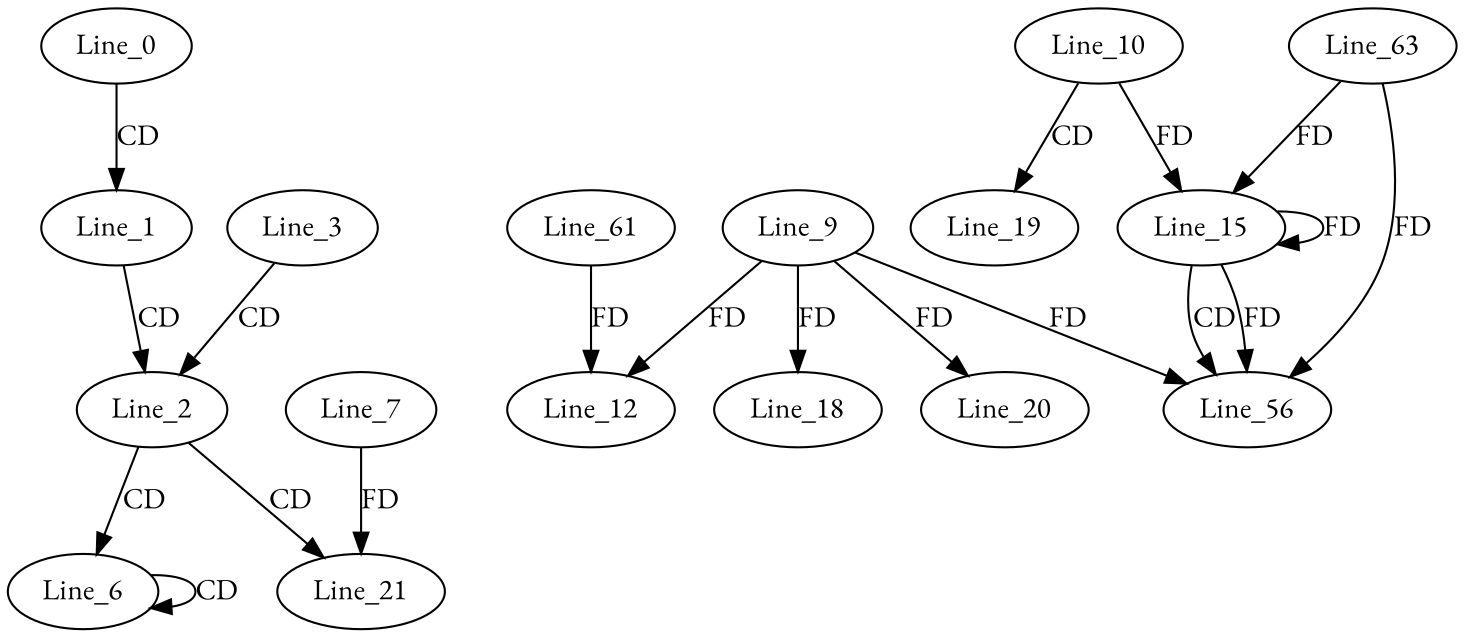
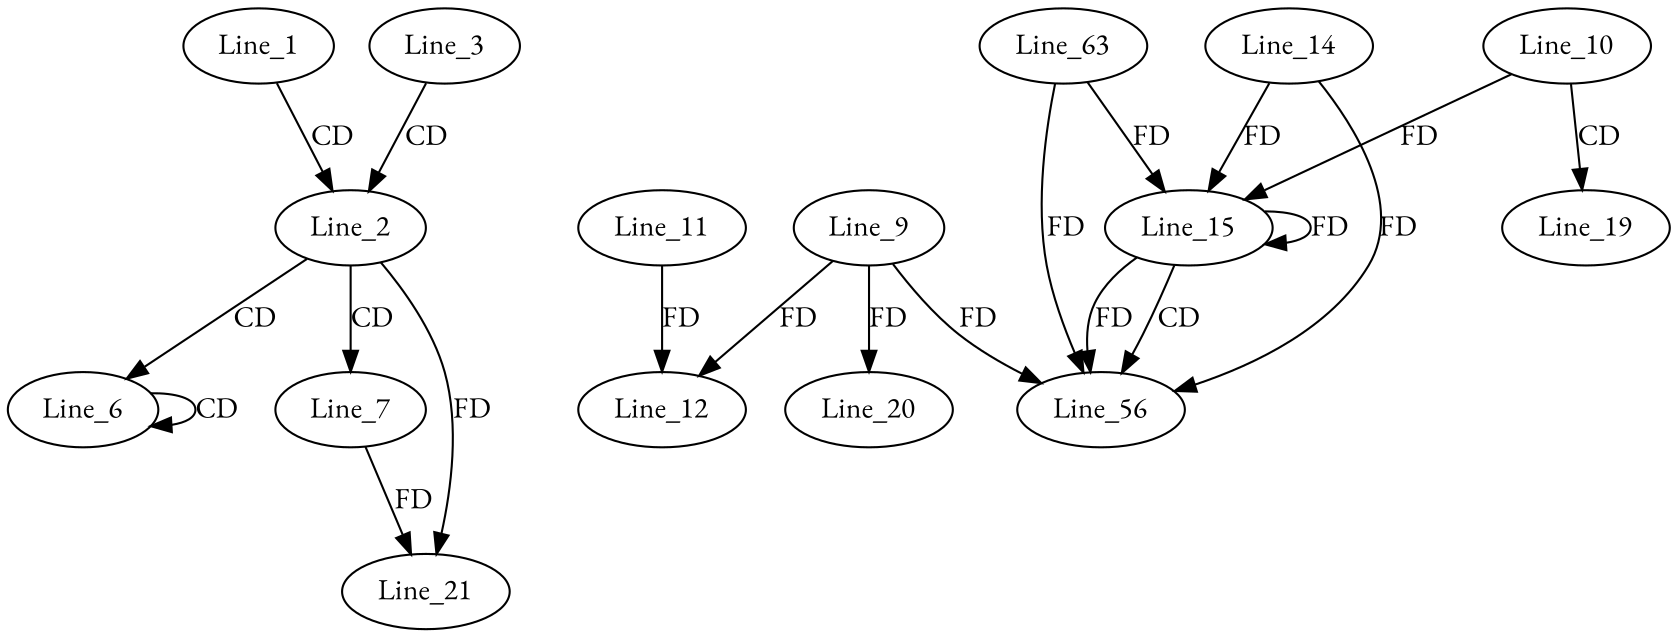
(117, 46) -> none
none -> (1289, 46)
(591, 228) -> (662, 228)
none -> (351, 308)
(798, 410) -> none
(291, 501) -> (473, 410)
